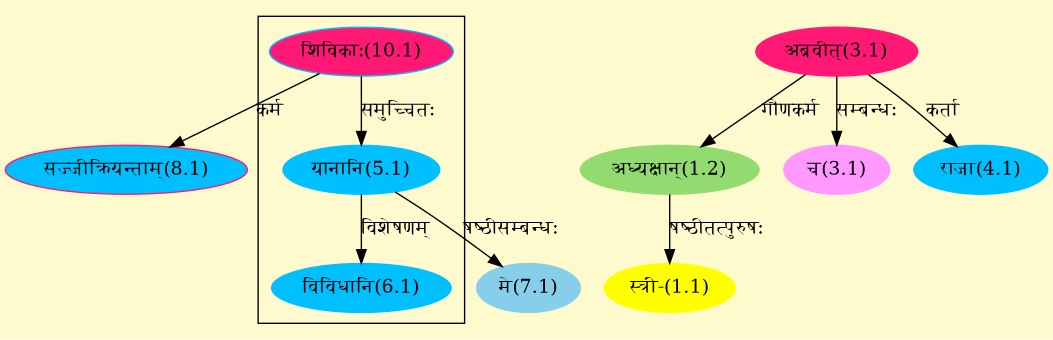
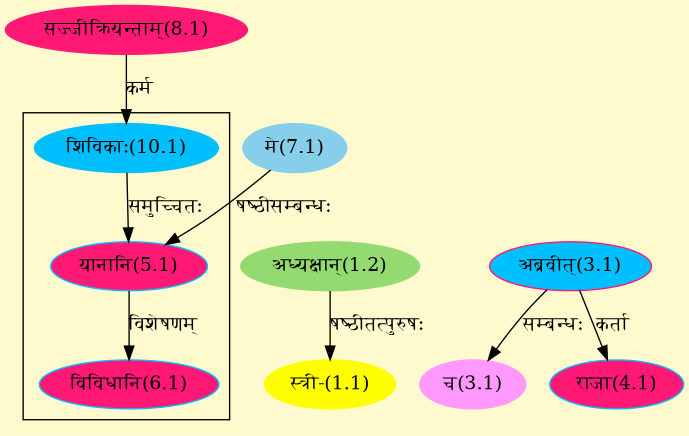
(361, 52) -> (126, 148)
(837, 52) -> (571, 266)
(759, 107) -> none
(248, 109) -> (126, 82)
(126, 170) -> (126, 30)
(361, 170) -> (129, 266)
(981, 170) -> (617, 384)
(444, 224) -> (221, 209)
(361, 288) -> (129, 384)
